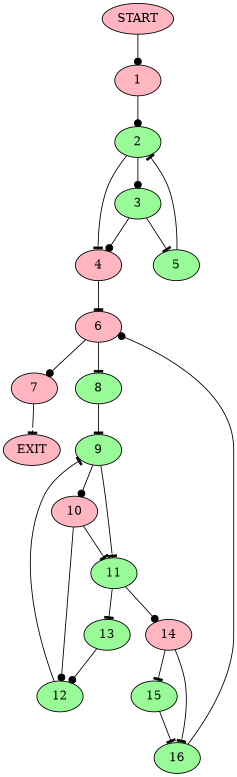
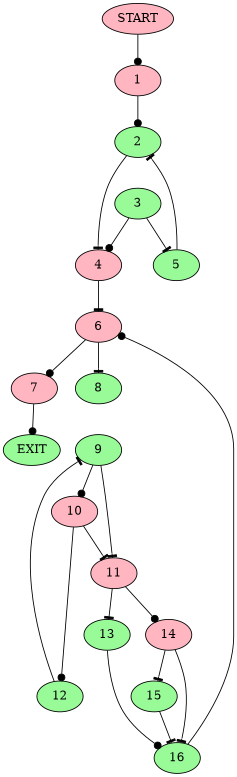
(138, 169) -> none
(33, 416) -> (33, 416)
(99, 417) -> none
(32, 450) -> (32, 450)
(114, 573) -> (114, 573)
(86, 663) -> (119, 703)
